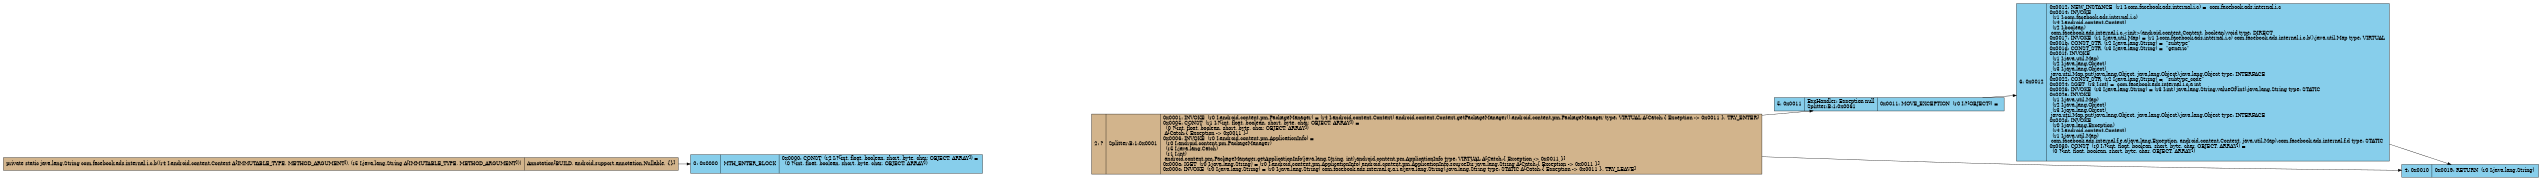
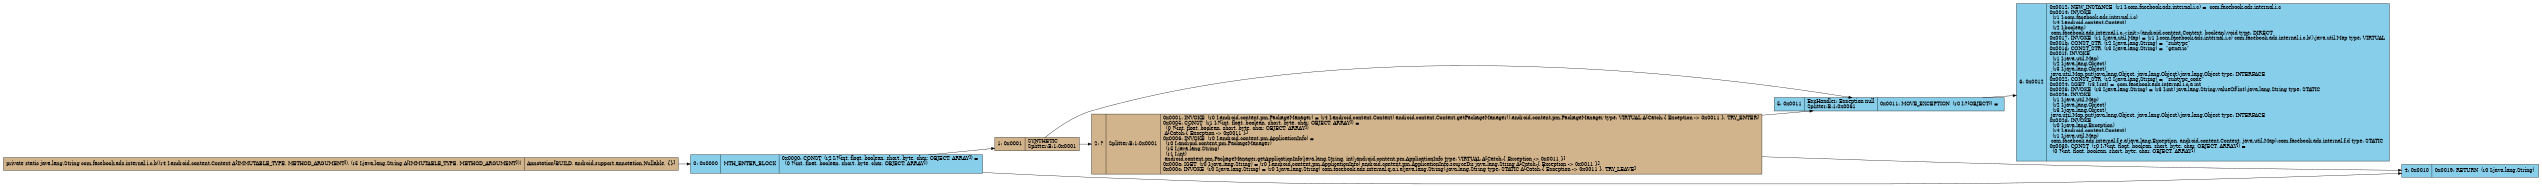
none -> (1037, 144)
(1190, 149) -> (1191, 149)
(2419, 154) -> (1690, 184)
